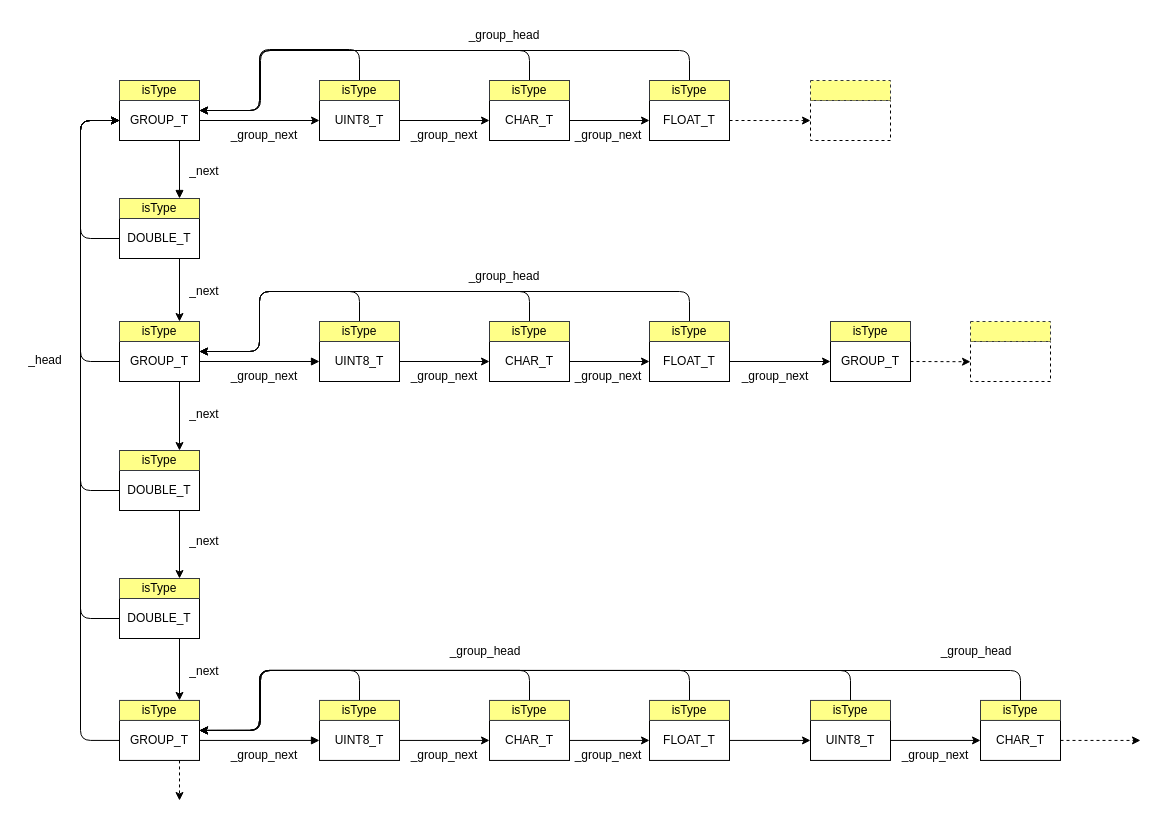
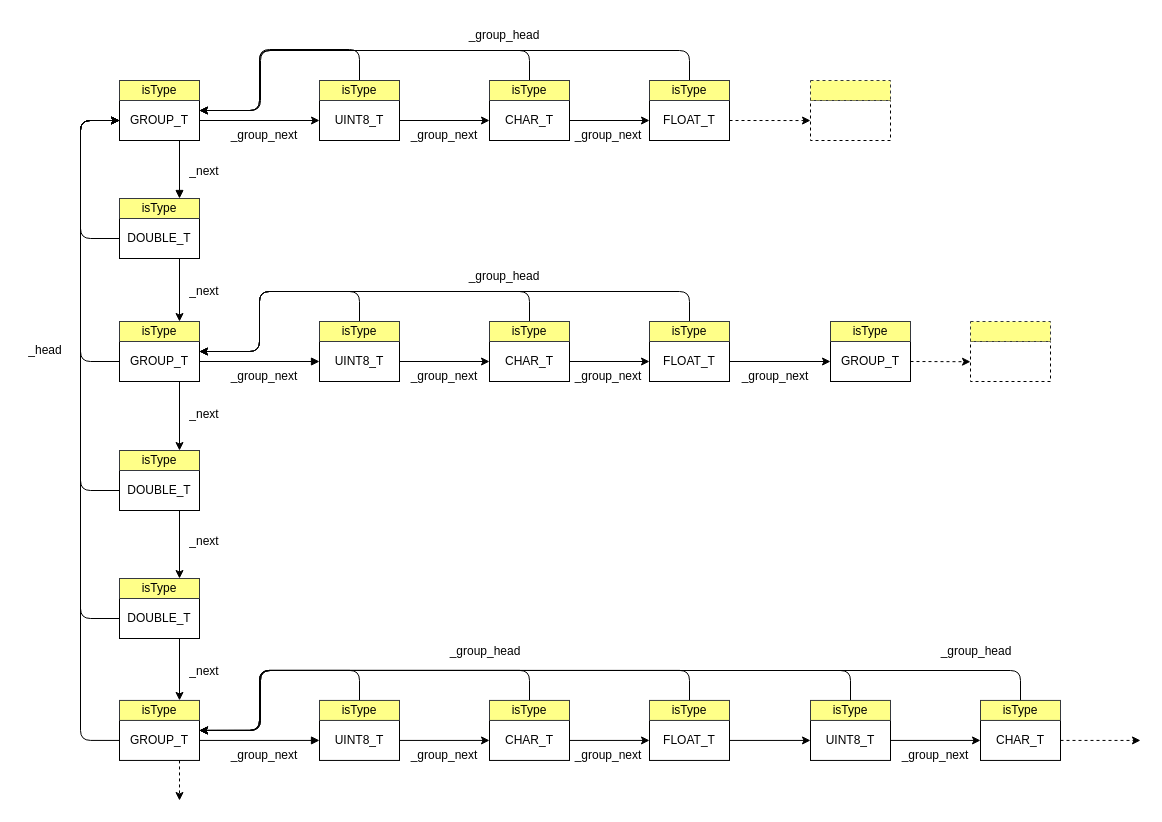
(46, 361) -> (46, 351)
